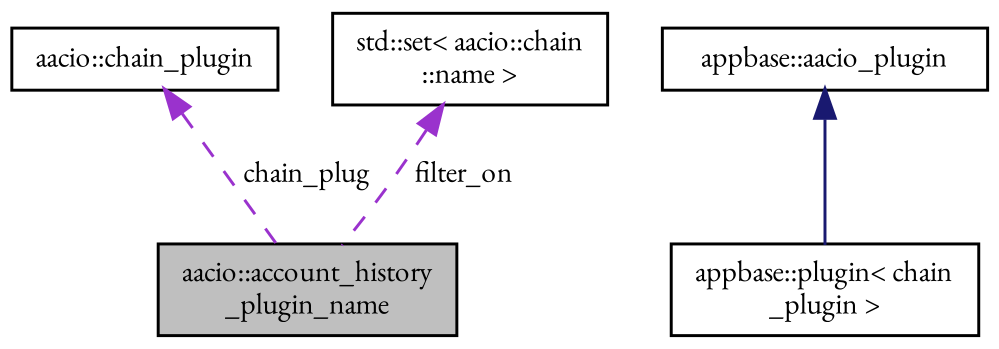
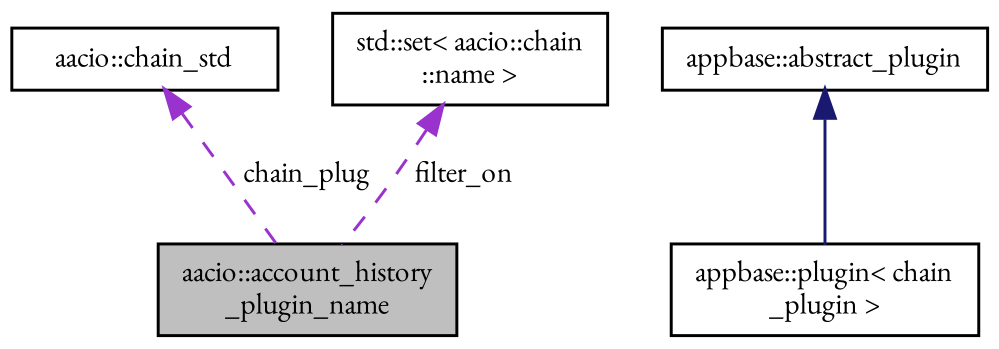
(145, 59) -> (145, 59)
(825, 59) -> (825, 59)
